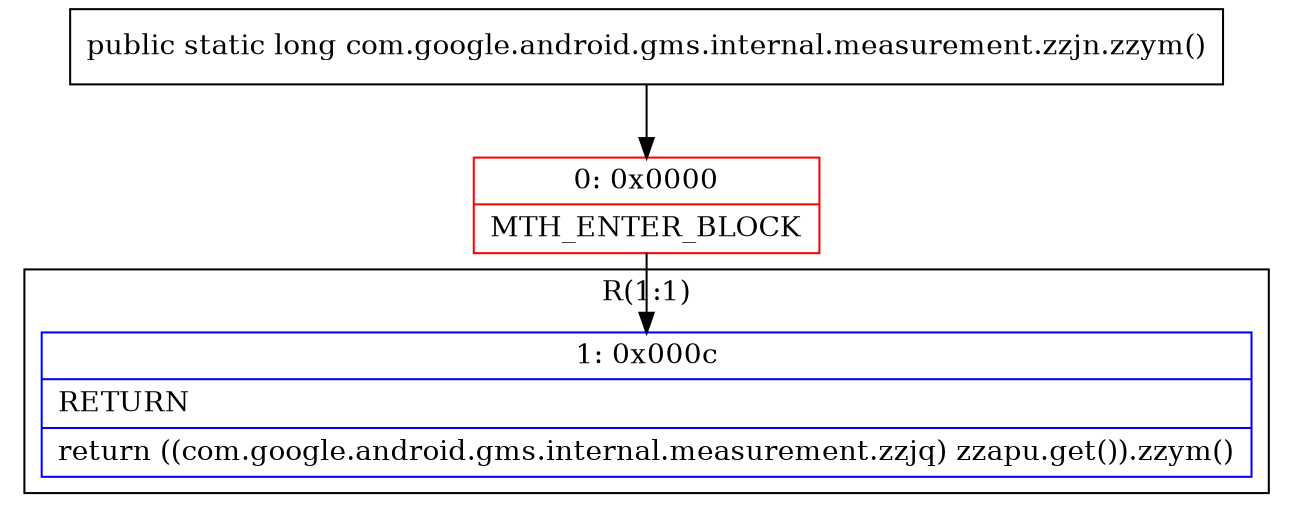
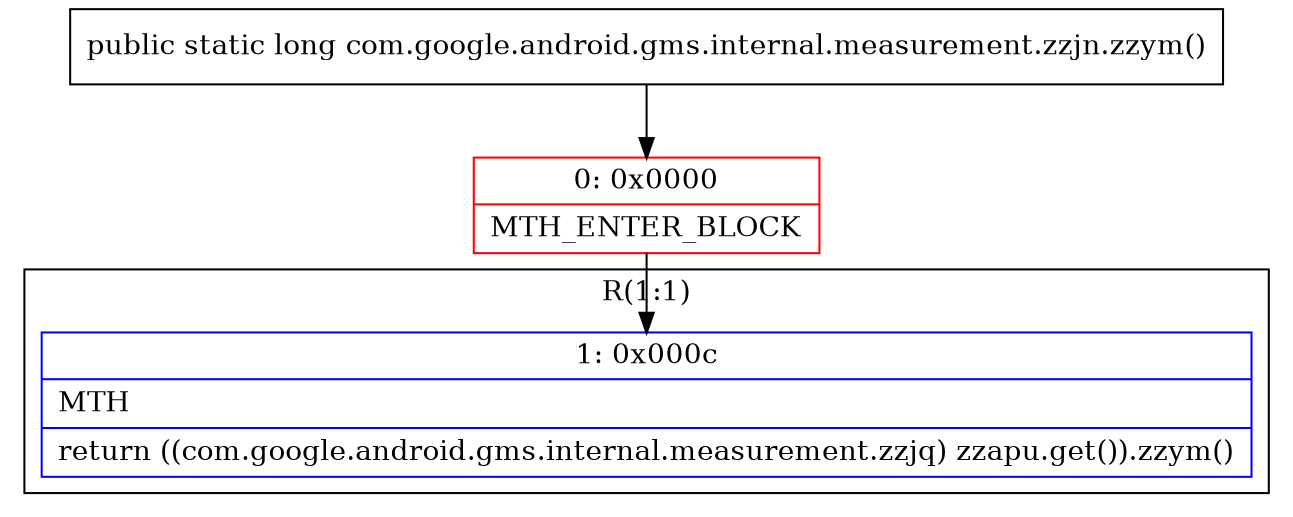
(124, 403) -> (95, 403)
